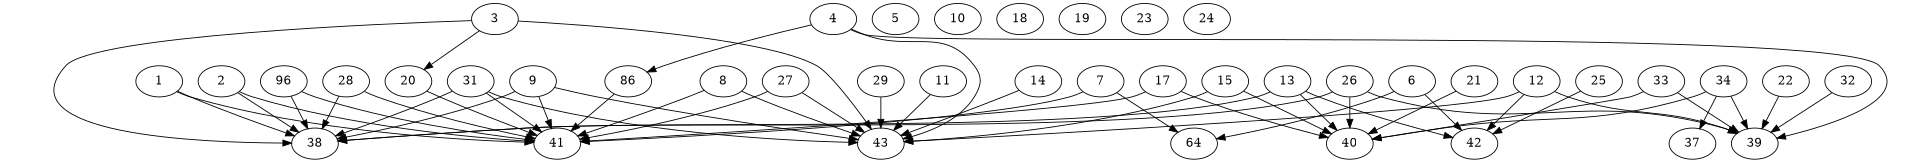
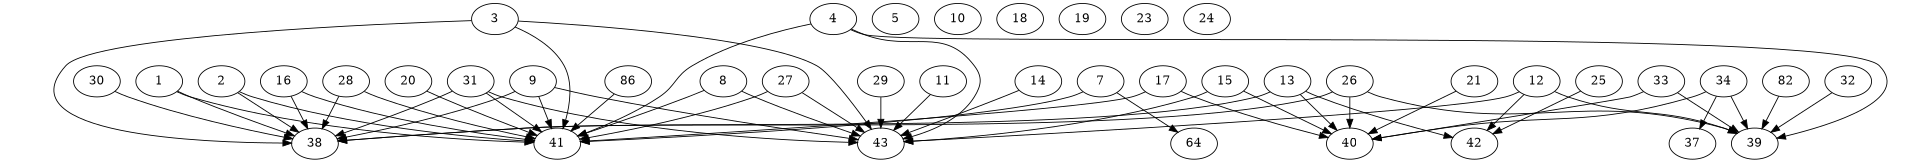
(725, 47) -> (692, 66)
(456, 48) -> (562, 62)
none -> (97, 81)
(284, 81) -> (284, 81)
(1412, 81) -> none
(1786, 81) -> (1786, 81)
